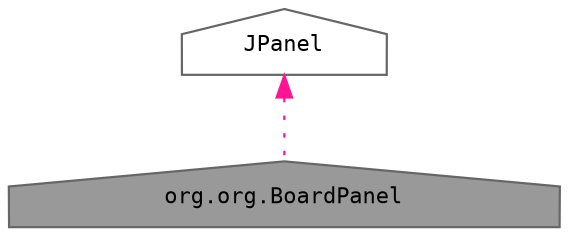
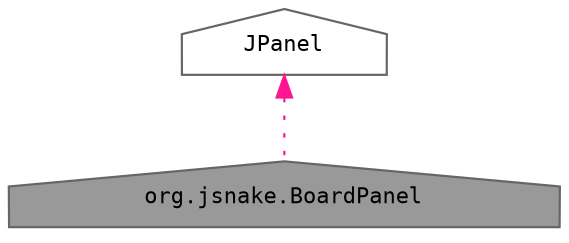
(284, 198) -> (284, 198)
